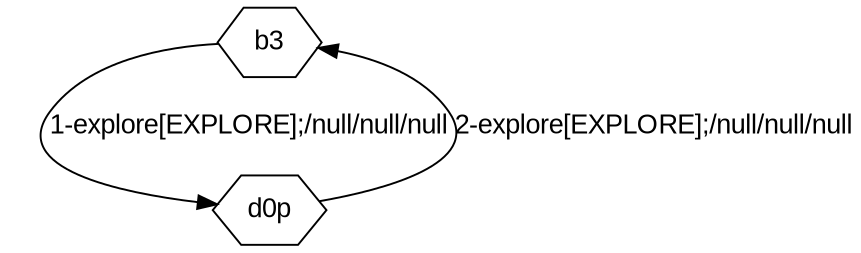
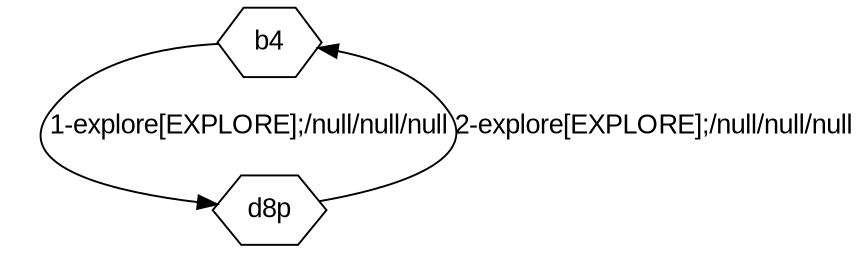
(270, 42) -> (270, 42)
(270, 210) -> (270, 210)
